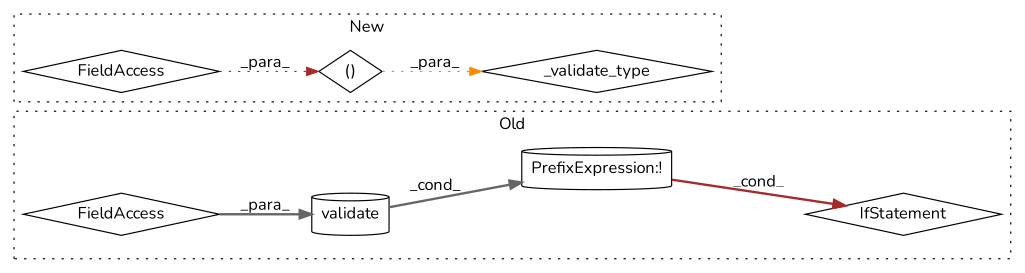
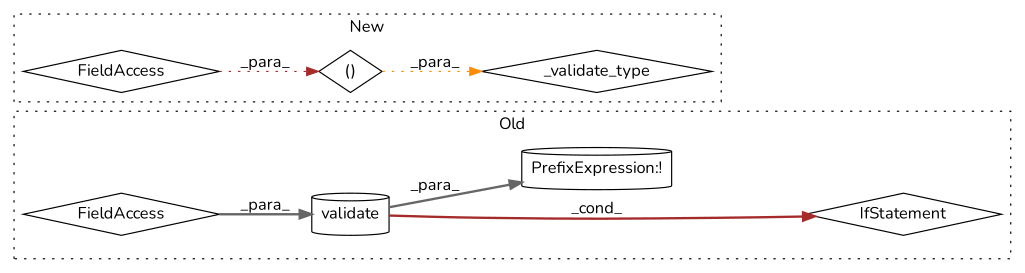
(435, 186) -> (435, 186)
(753, 192) -> (596, 219)
